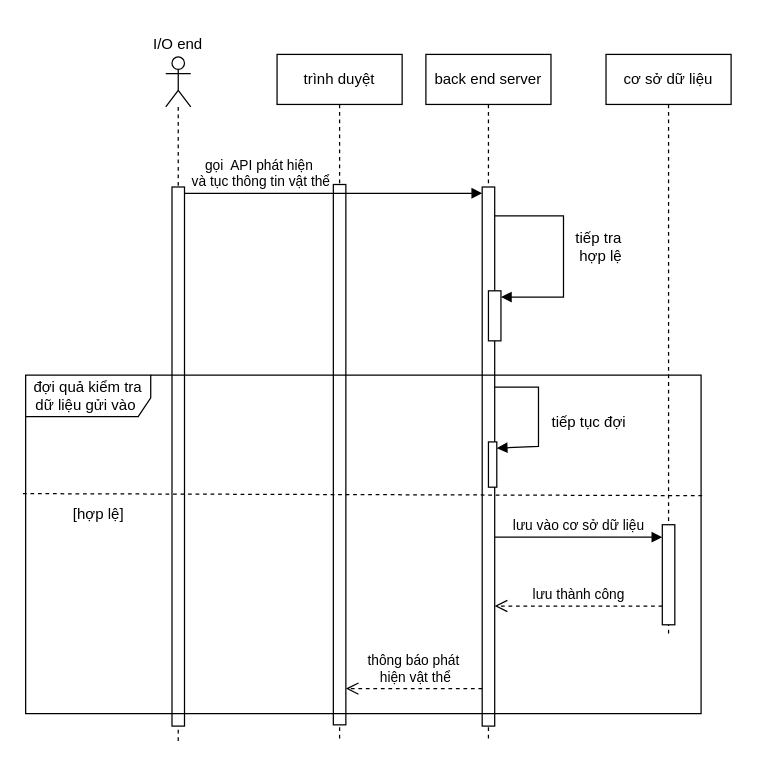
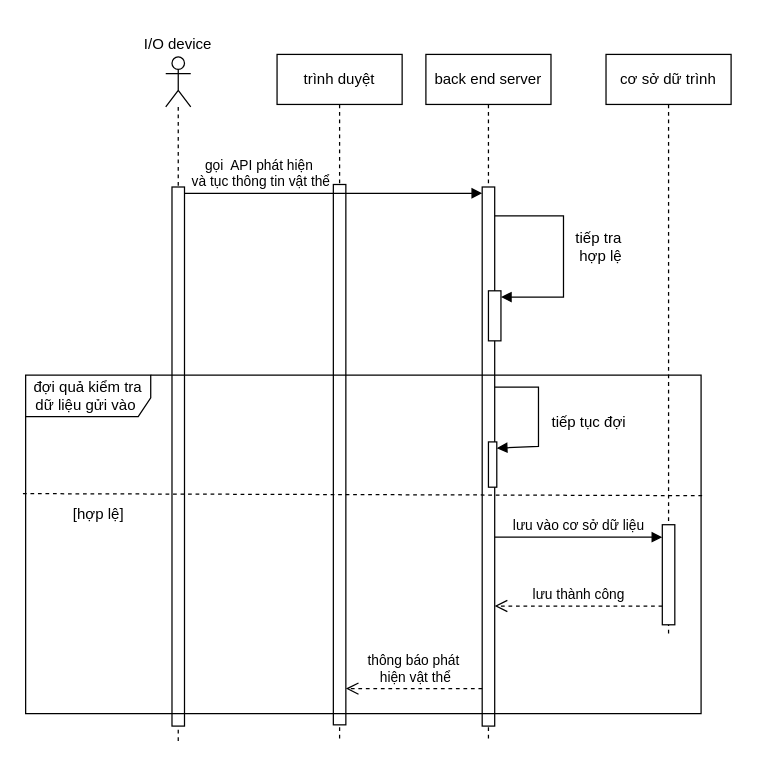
(178, 44) -> (178, 44)
(668, 79) -> (668, 79)
